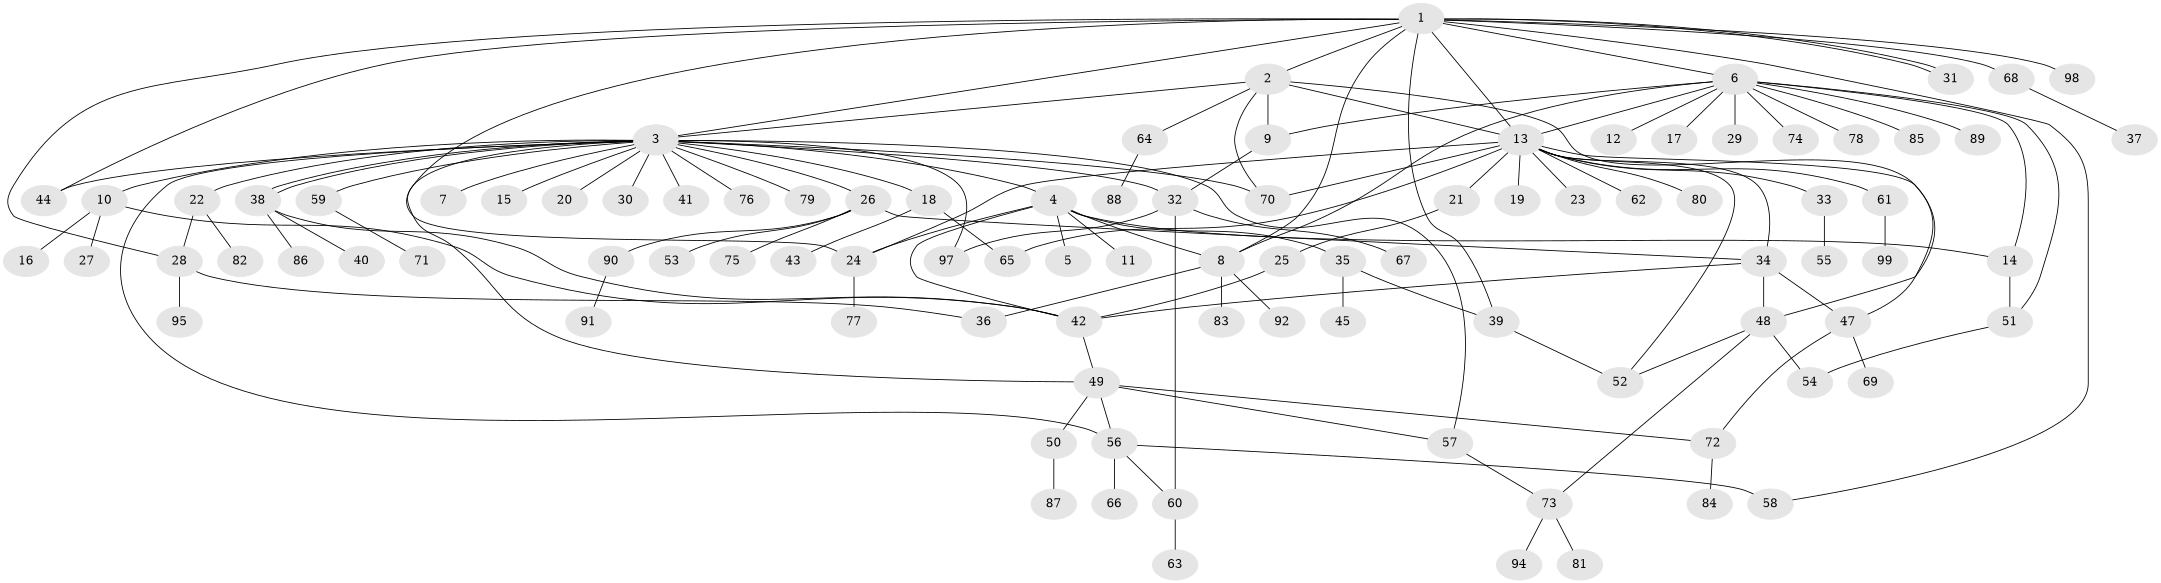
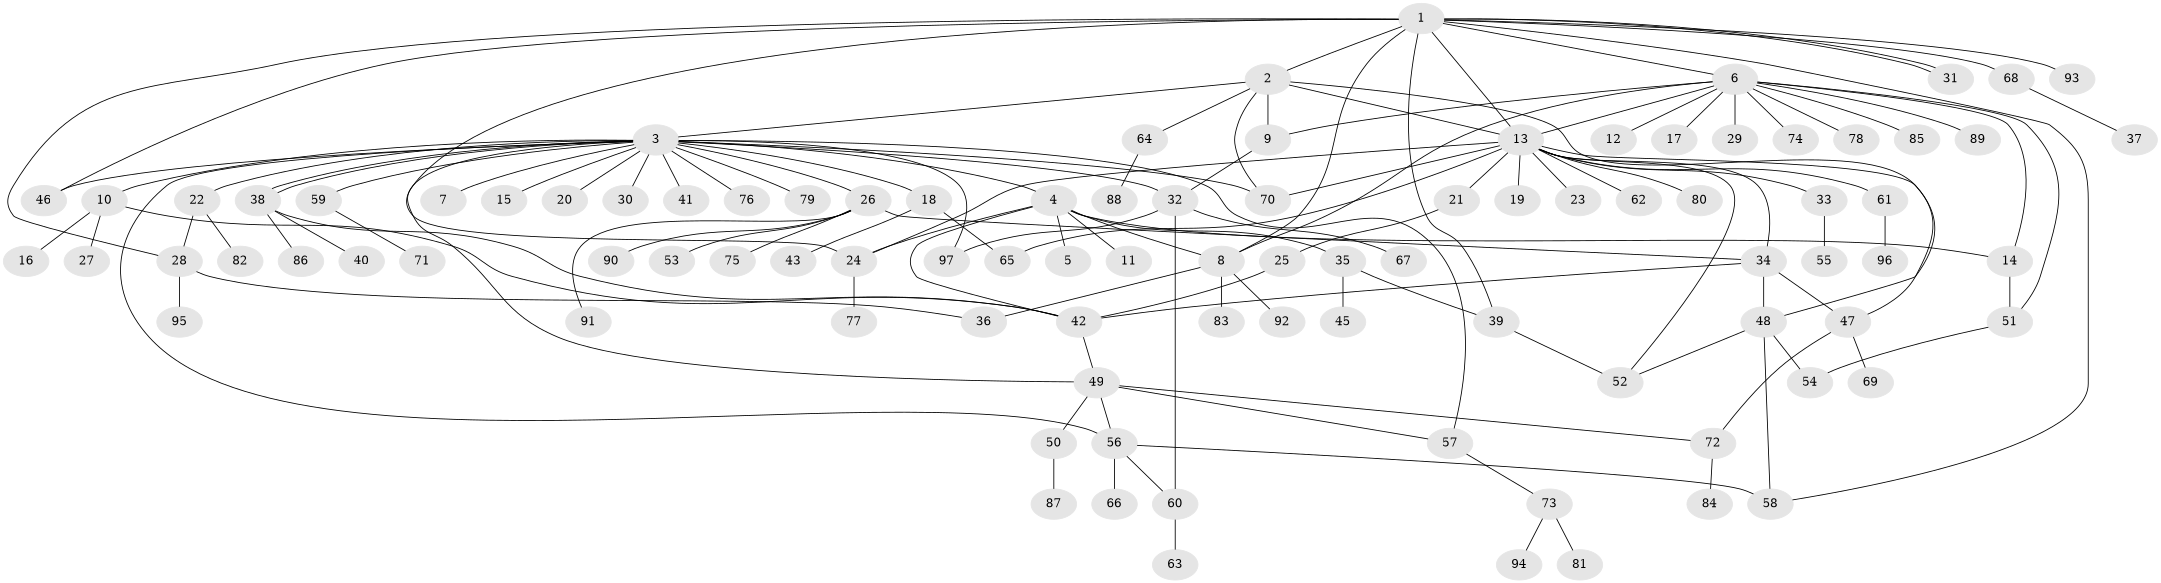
(1039, 79) -> none
(2072, 79) -> (2072, 79)
(44, 201) -> (44, 201)
(1885, 261) -> (1885, 261)
(601, 289) -> (682, 221)
(1657, 413) -> (1767, 413)
